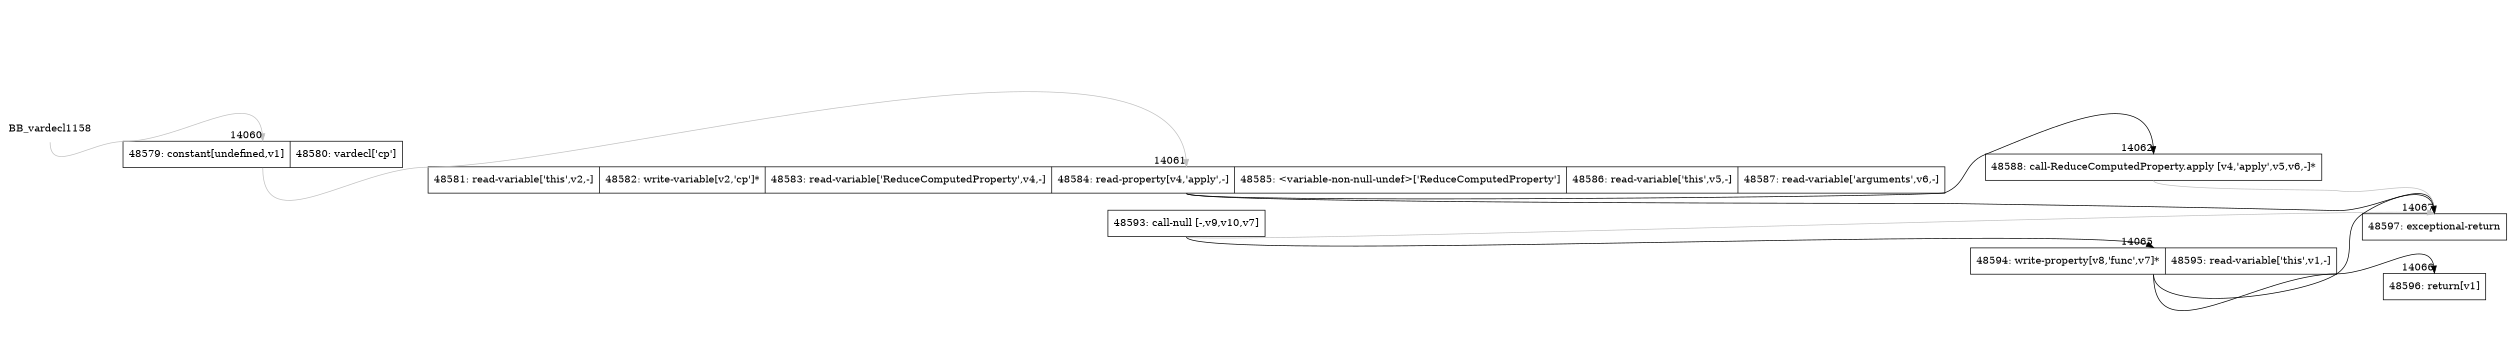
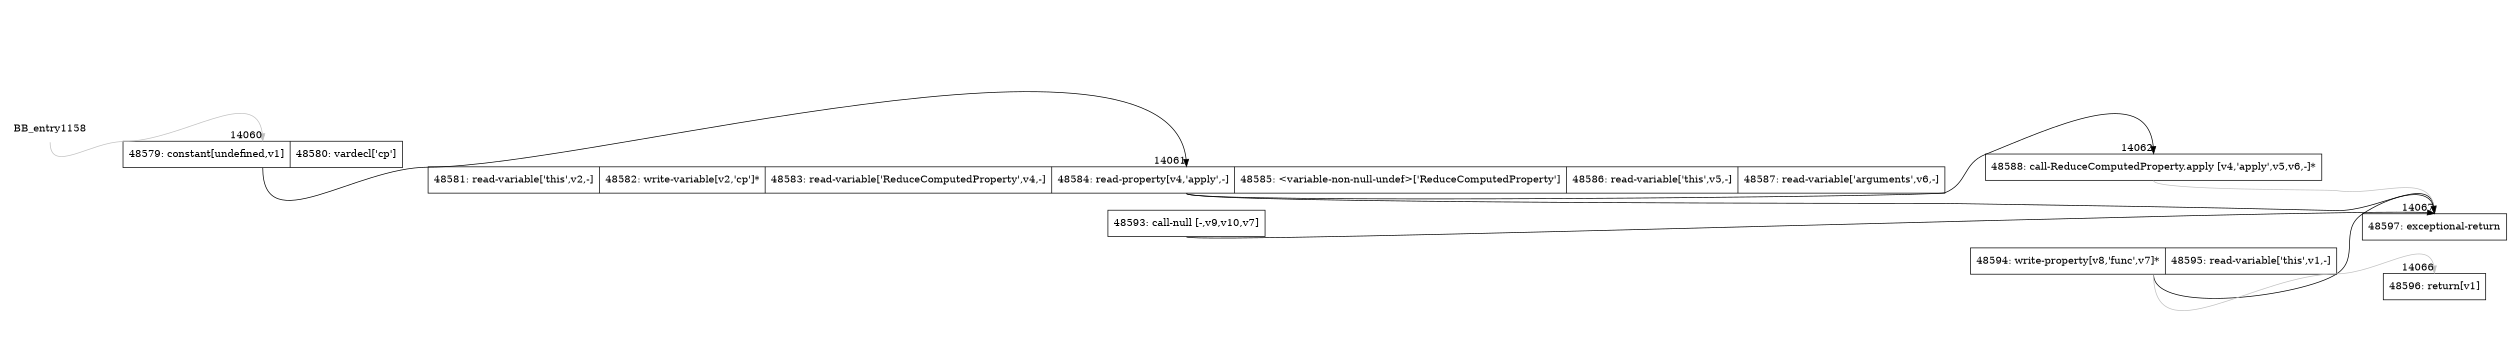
(724, 125) -> (724, 125)
(50, 129) -> (50, 129)
(1807, 225) -> (1807, 225)
(1667, 242) -> none
(2285, 283) -> (2285, 283)
